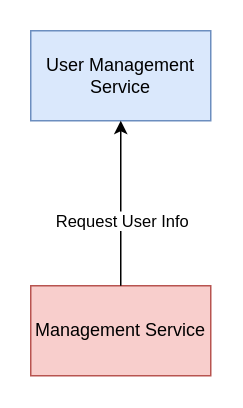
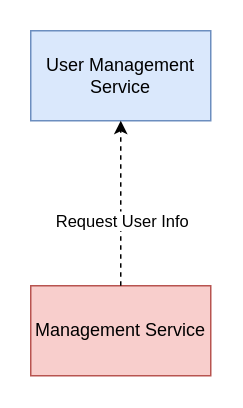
(121, 170) -> (121, 170)
